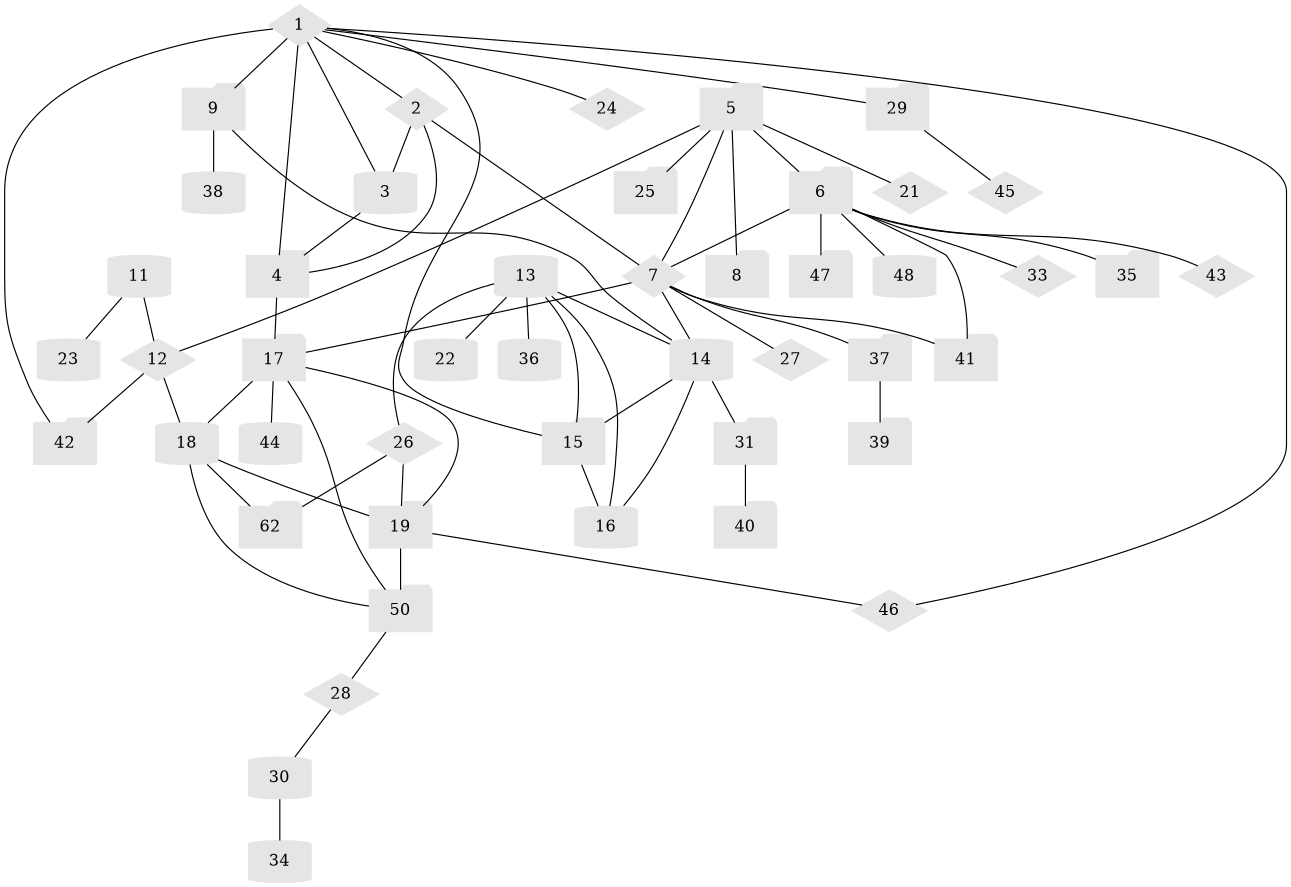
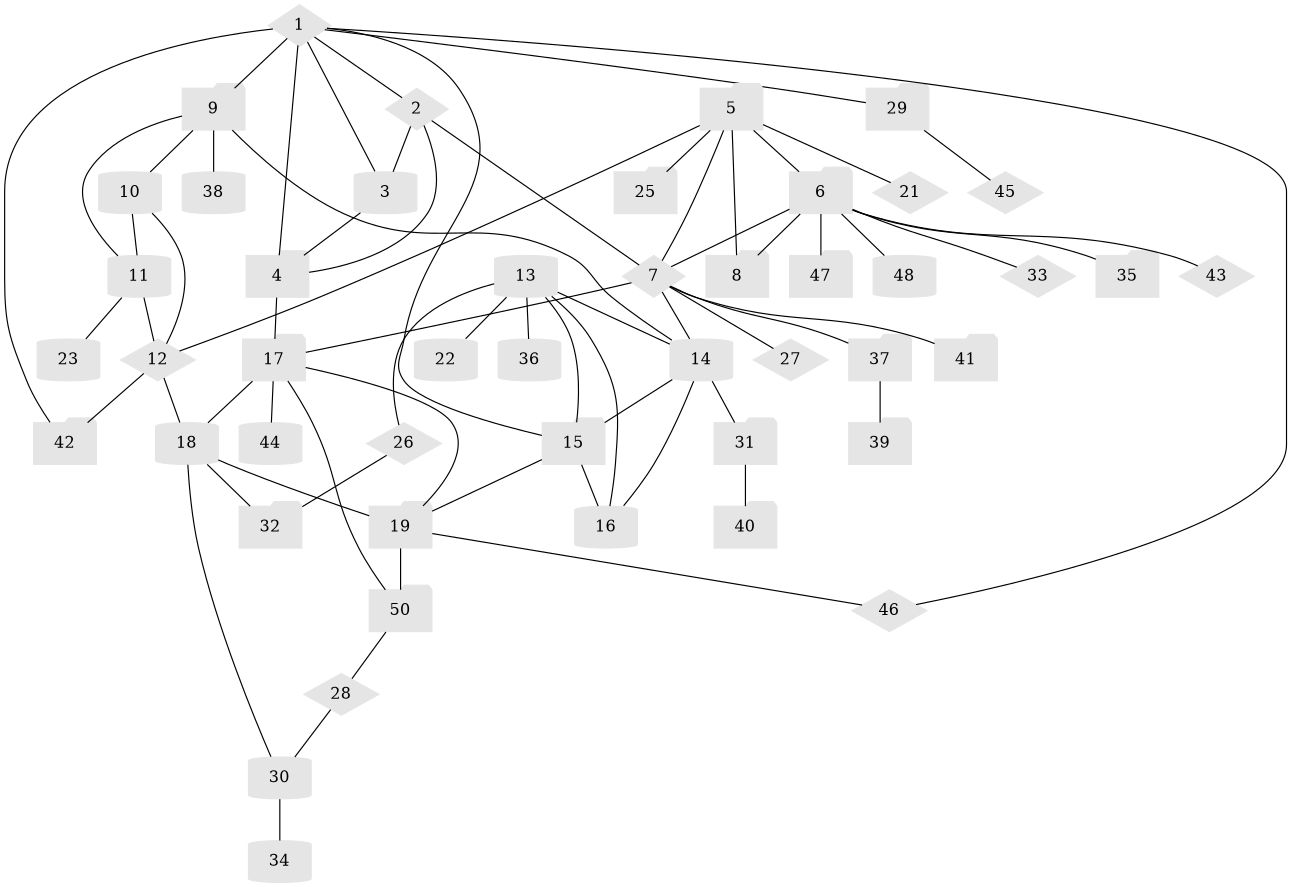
(607, 109) -> none
none -> (93, 165)
none -> (130, 193)
(939, 251) -> (779, 235)
(402, 485) -> (487, 485)
(271, 527) -> (271, 527)
(253, 566) -> (217, 614)
